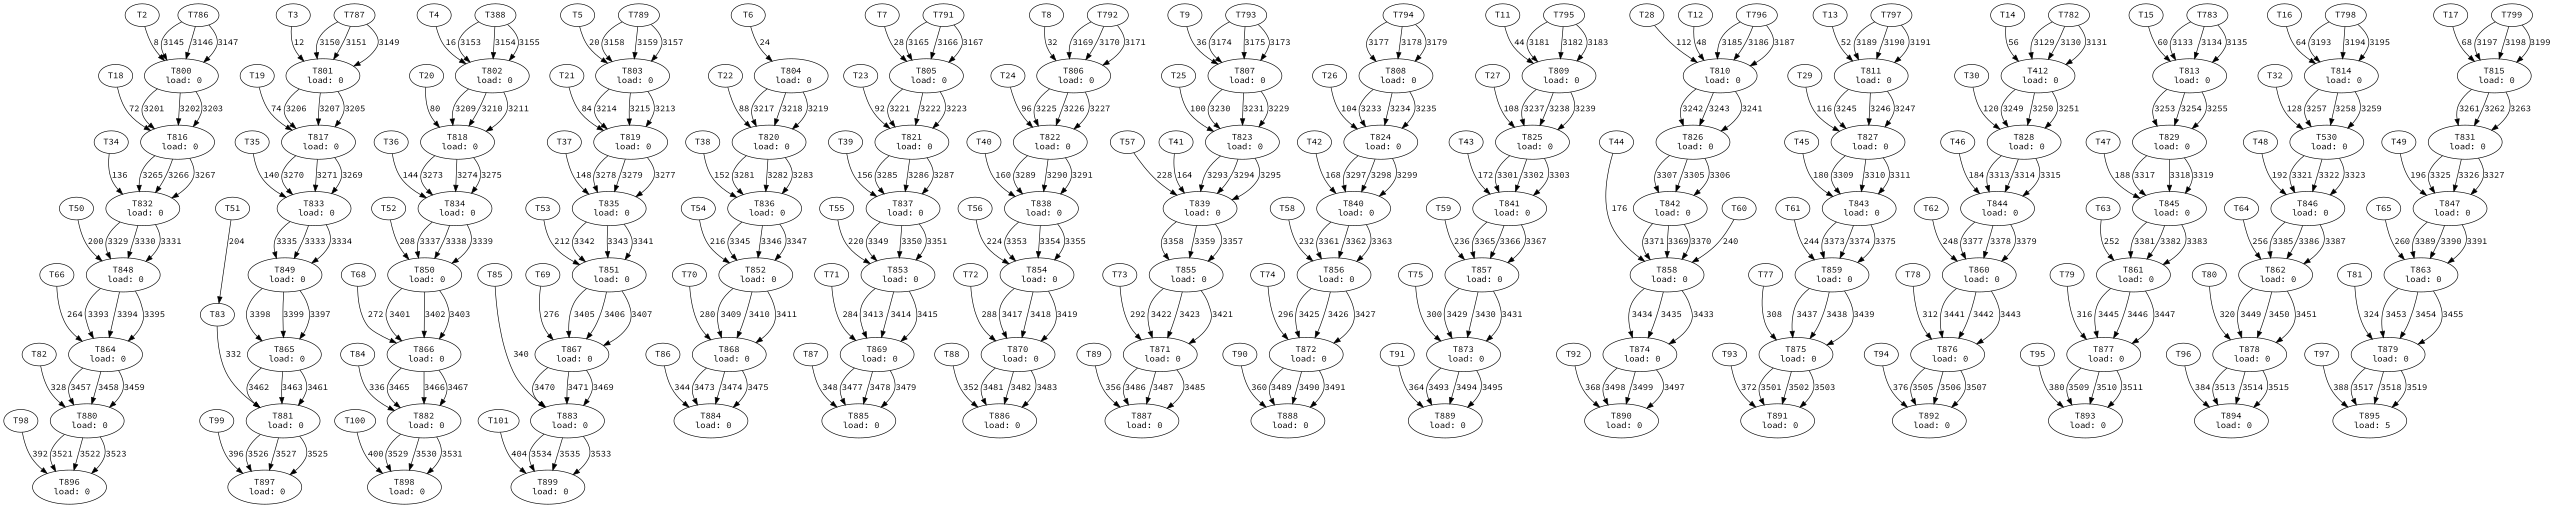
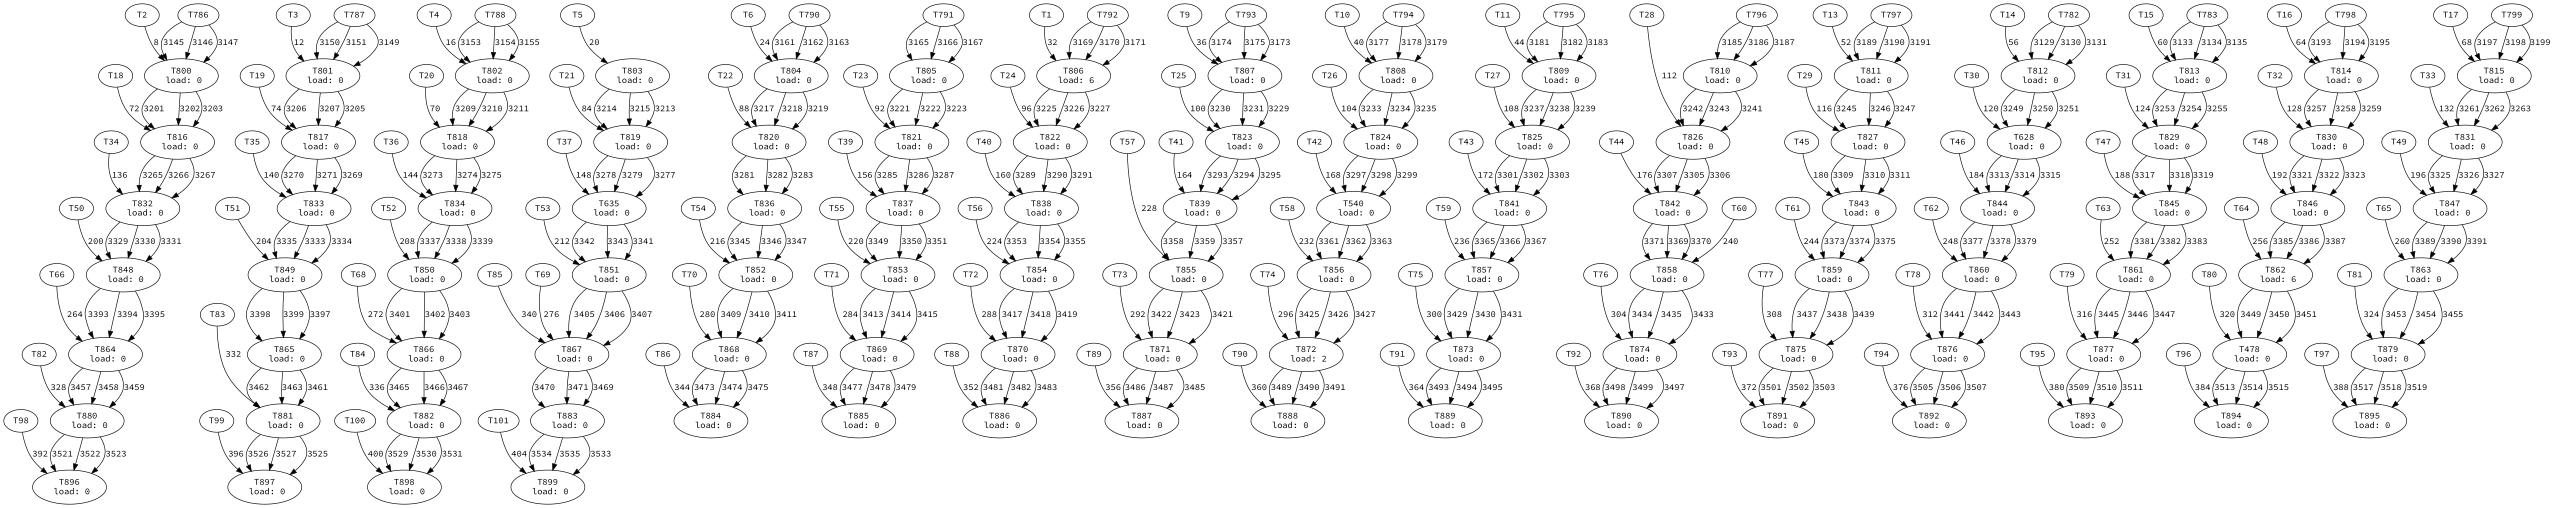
(495, 15) -> (495, 15)
(639, 15) -> none
none -> (810, 15)
(882, 15) -> none
(1046, 15) -> (1046, 15)
none -> (1342, 15)
(1696, 15) -> none
(1672, 44) -> (1656, 76)
(1074, 76) -> (1074, 76)
(2038, 76) -> (2038, 76)
none -> (2123, 76)
none -> (2428, 76)
(435, 109) -> (435, 109)
(703, 142) -> none
(2024, 142) -> (2024, 142)
(2327, 142) -> (2327, 142)
(1151, 174) -> (1135, 209)
(609, 209) -> (609, 209)
(1354, 209) -> (1354, 209)
(1607, 211) -> (1631, 173)
(225, 258) -> (250, 238)
none -> (1601, 275)
(2276, 275) -> (2276, 275)
(505, 350) -> (514, 317)
(1306, 355) -> (1306, 355)
(2250, 355) -> (2250, 355)
(2370, 421) -> (2370, 421)
